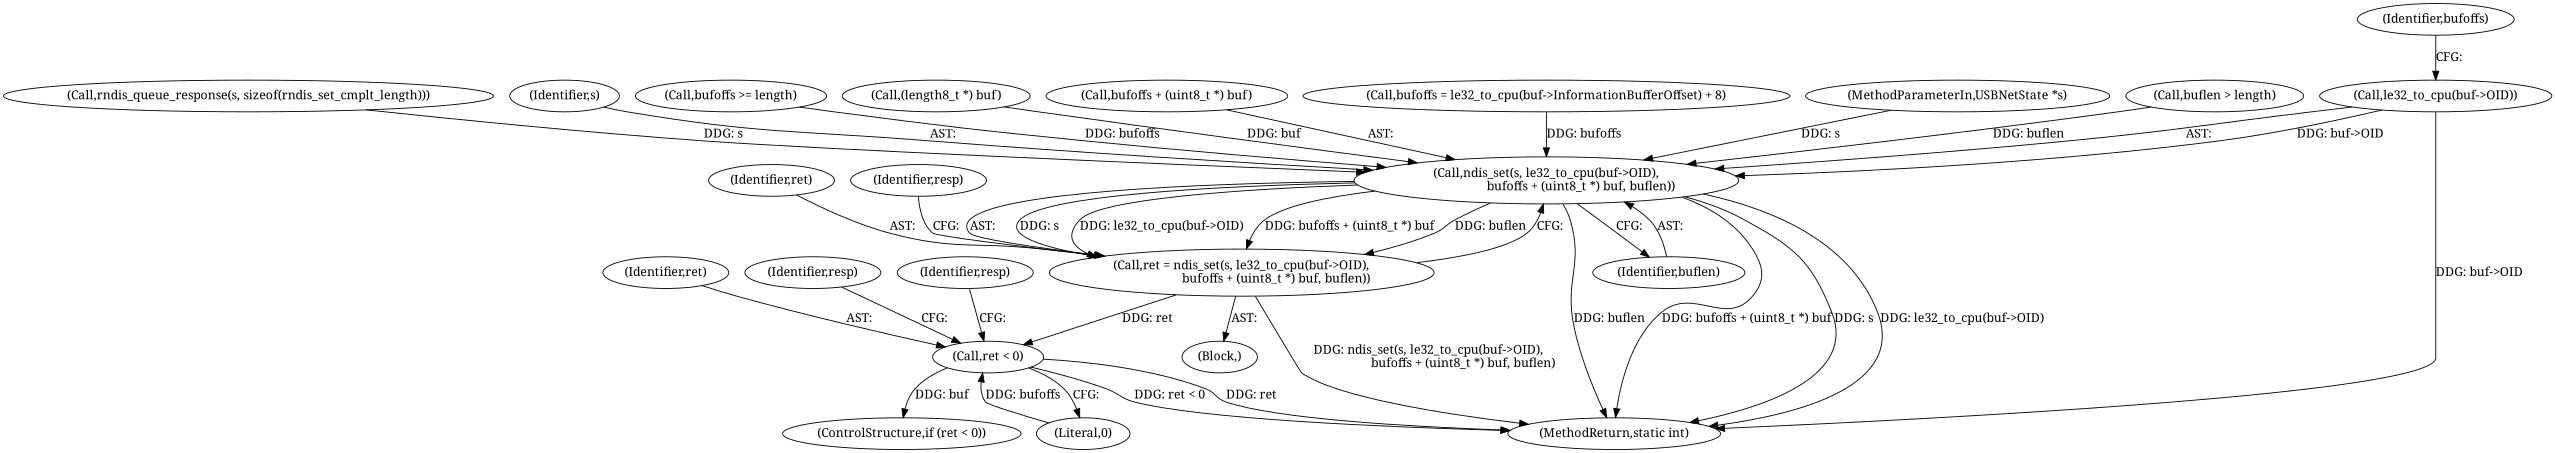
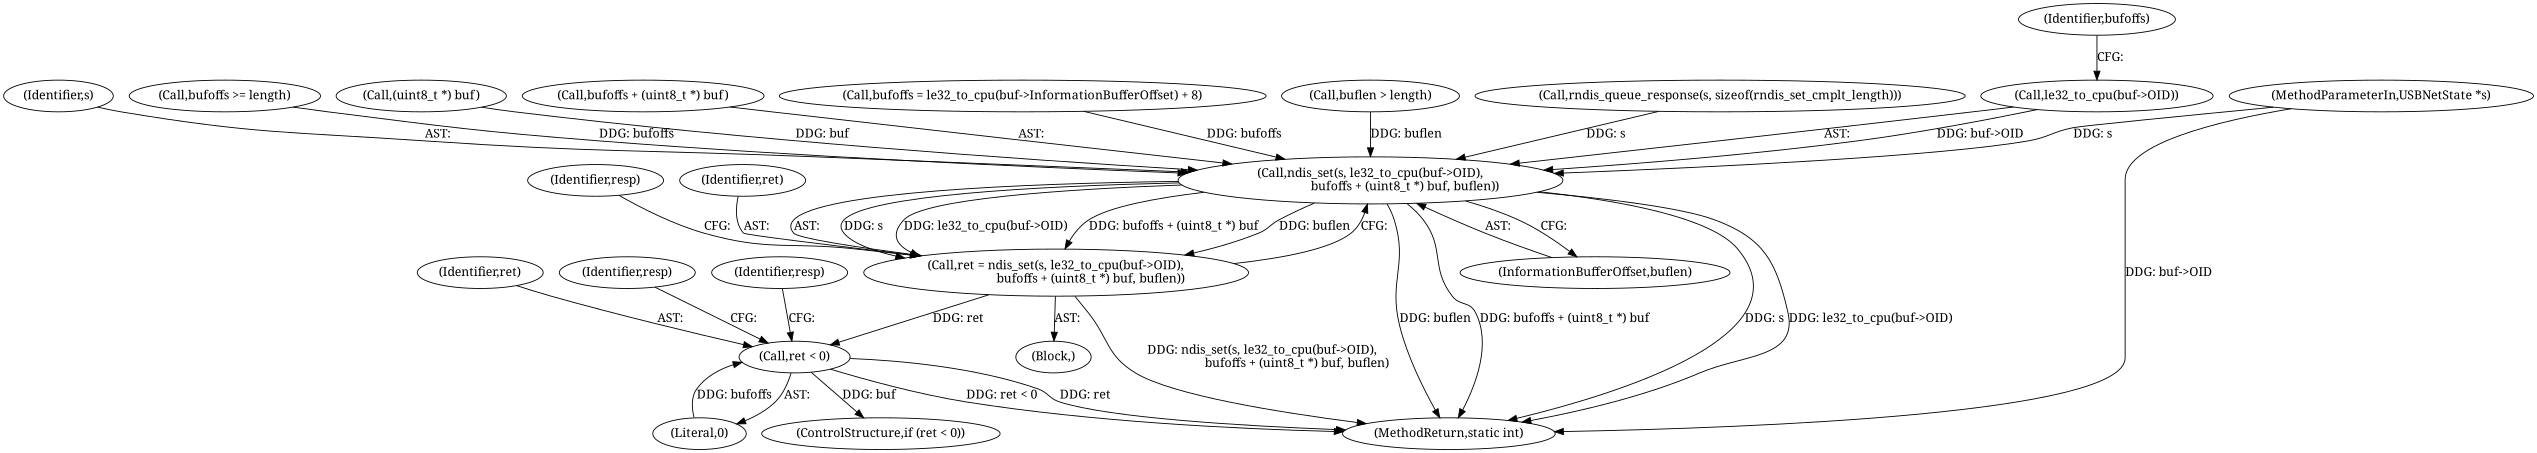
(936, 96) -> (421, 96)
(1669, 273) -> (1595, 273)
(1088, 395) -> (799, 395)
(2205, 399) -> (2033, 398)
